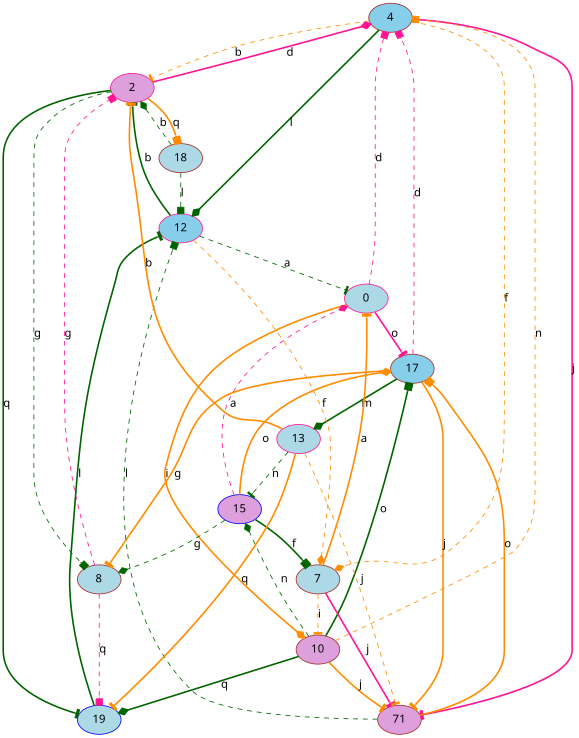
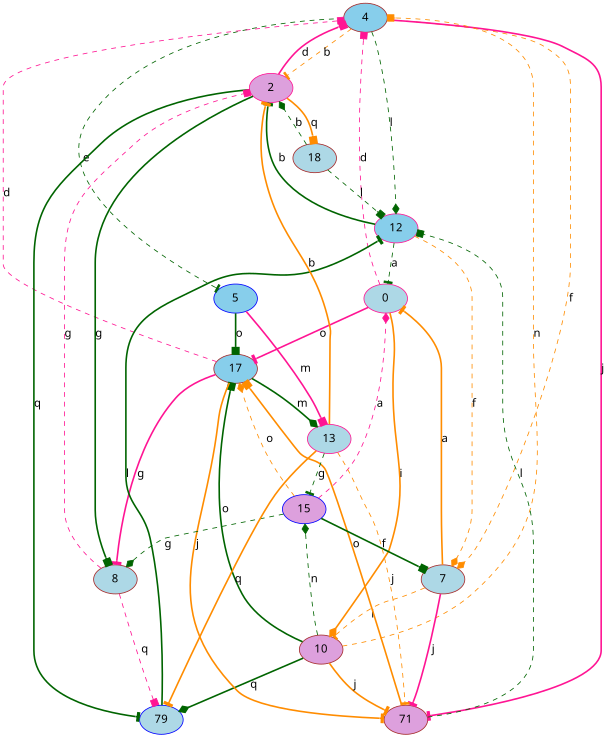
(257, 55) -> (304, 45)
(289, 119) -> (389, 117)
none -> (236, 299)
(34, 311) -> (95, 290)
(210, 406) -> (143, 453)
(284, 406) -> (263, 447)
(276, 474) -> (322, 474)
(99, 720) -> (161, 720)
